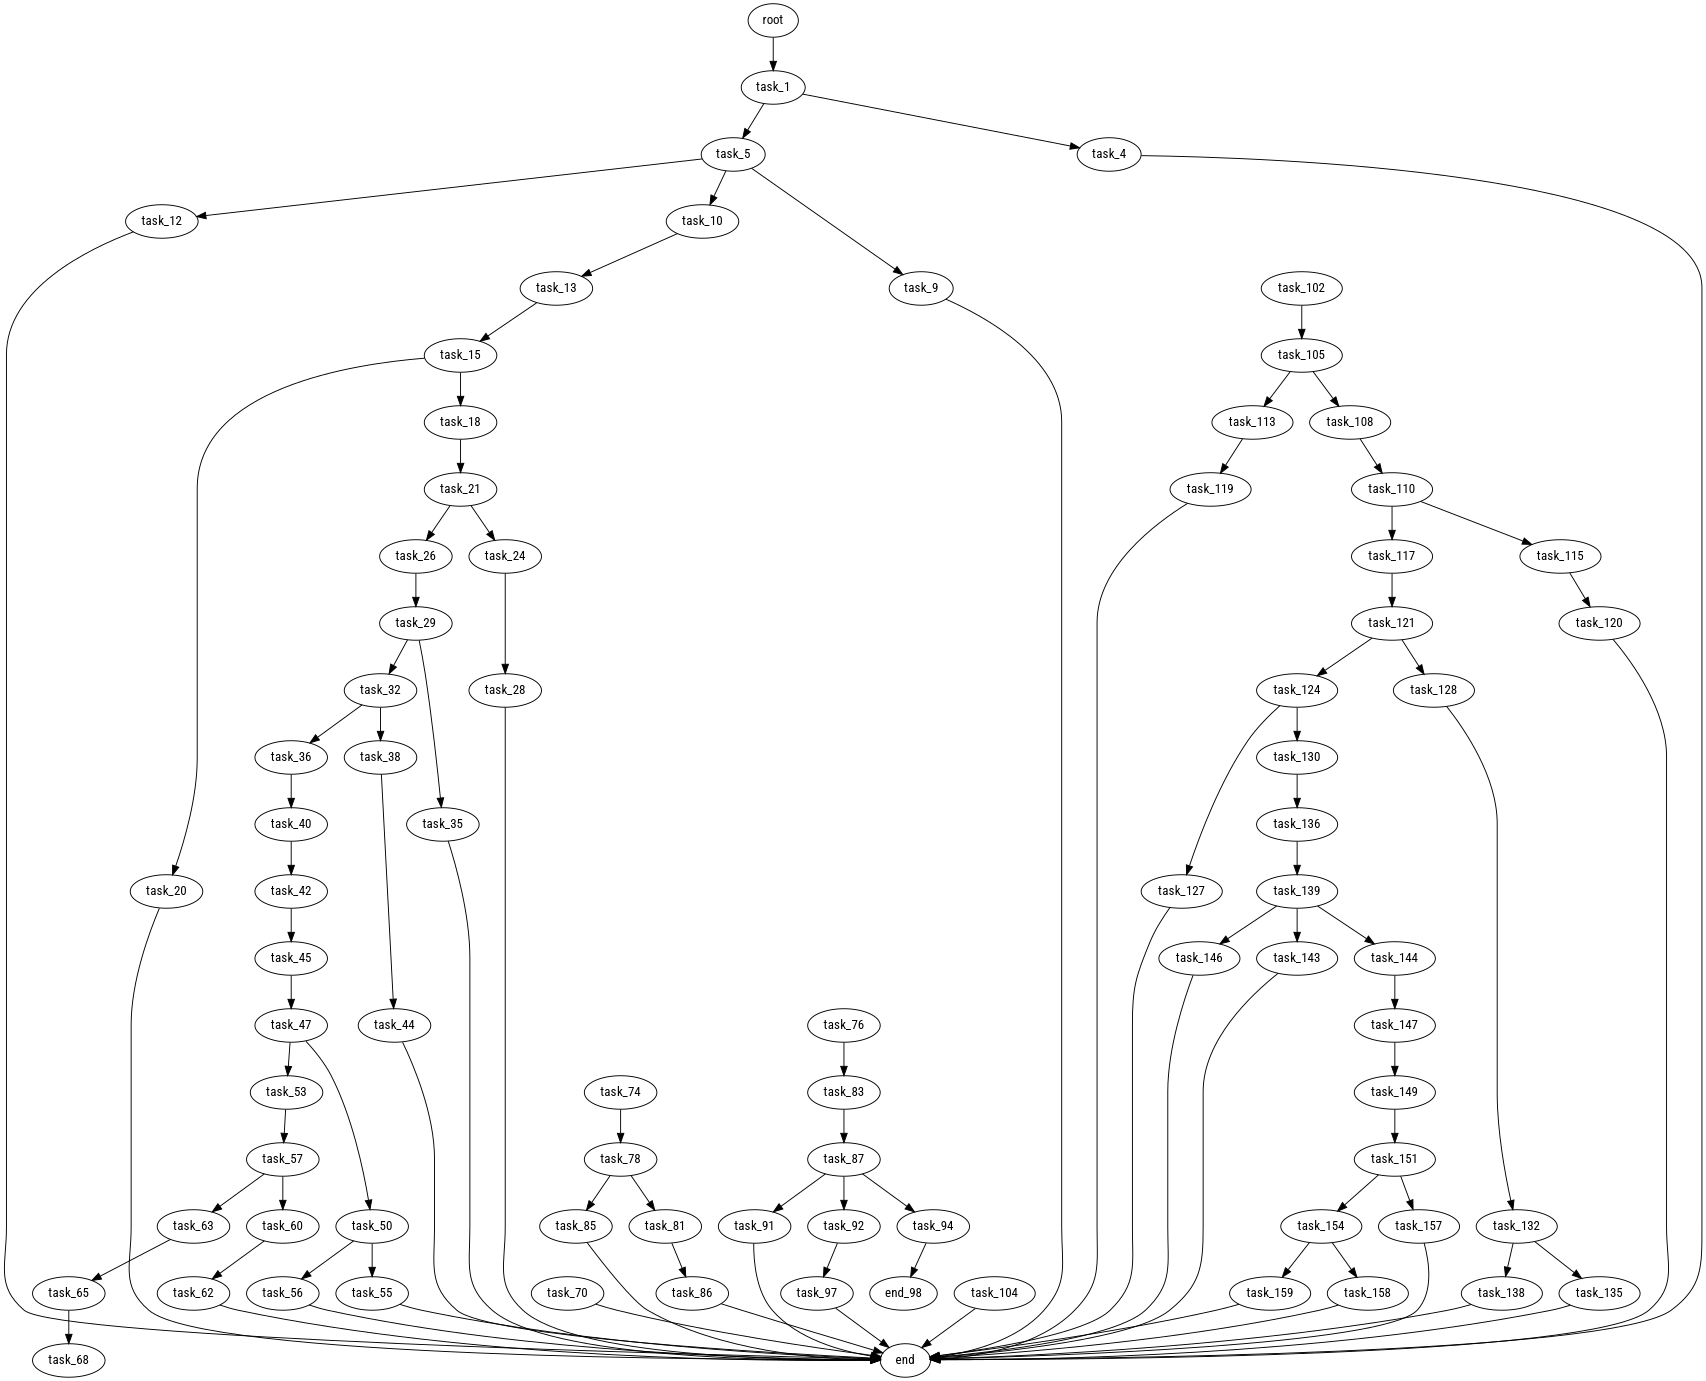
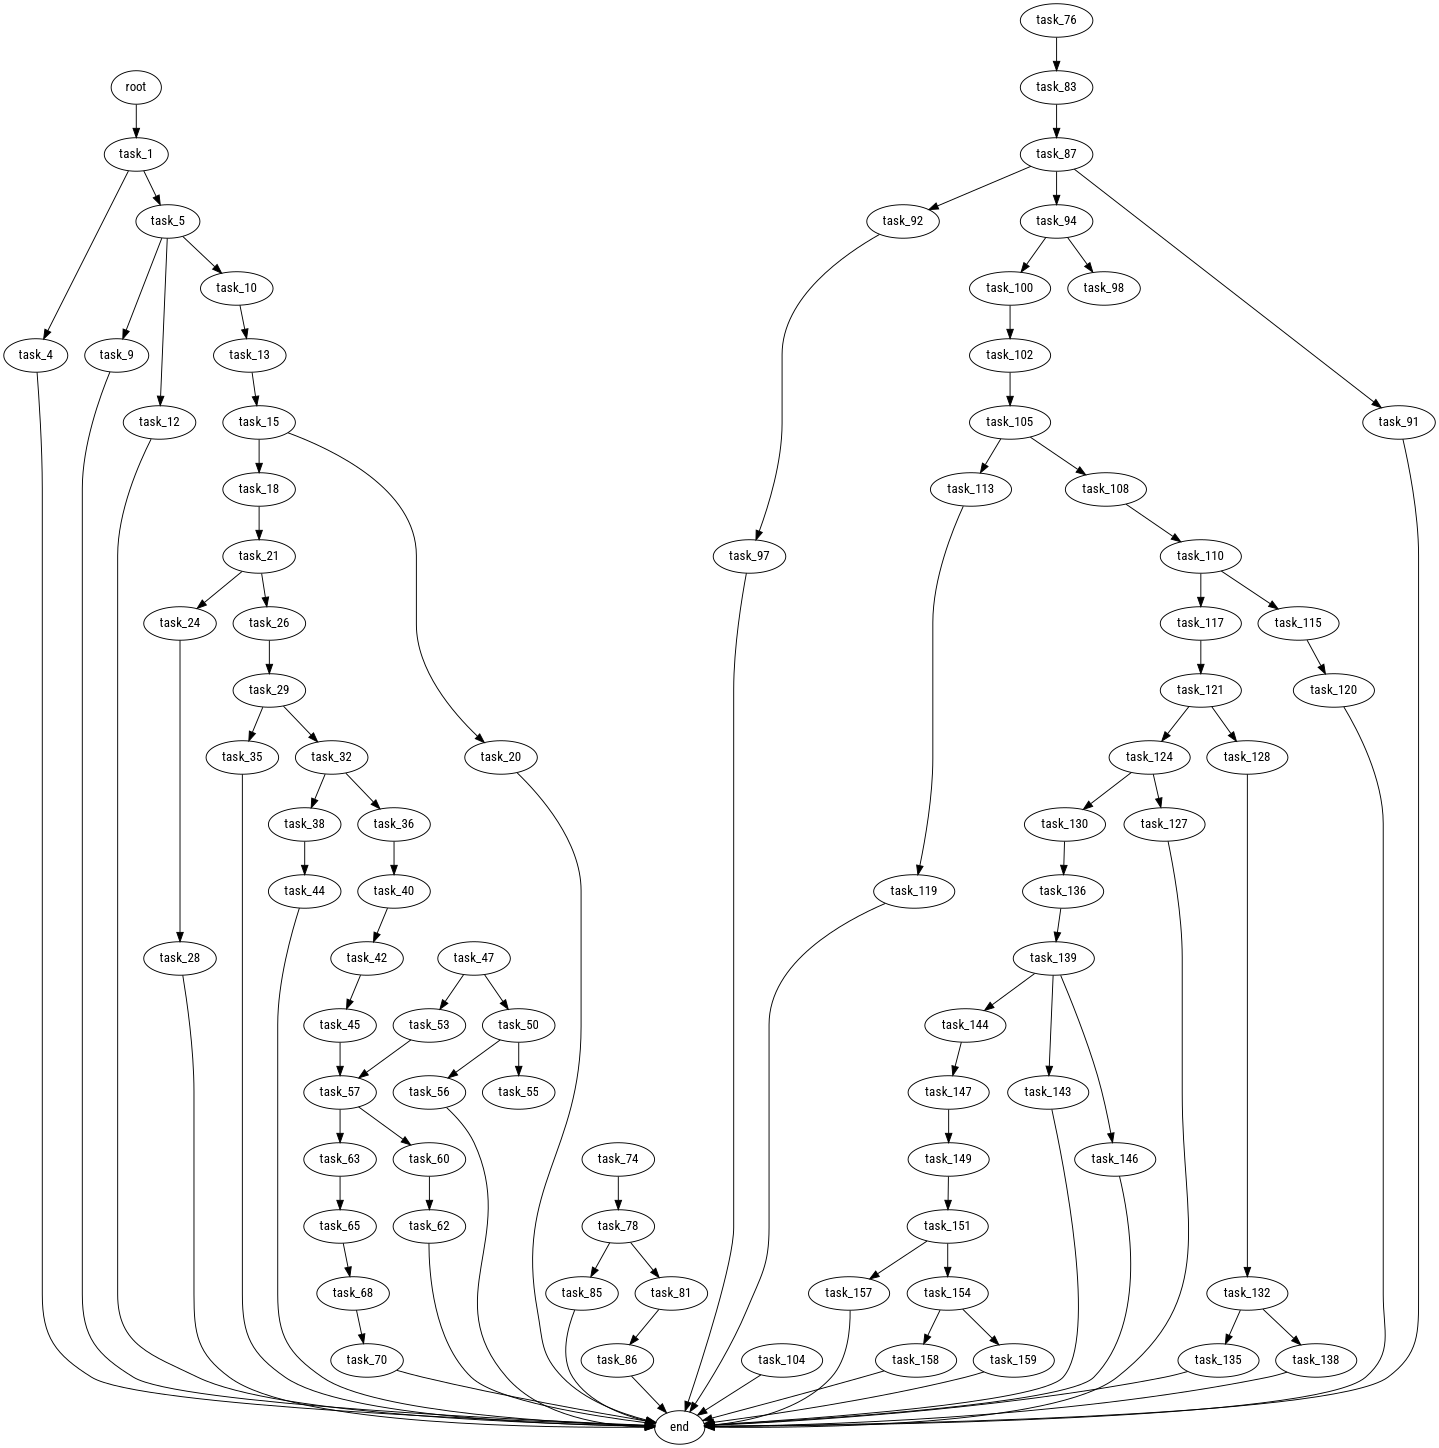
none -> (1010, 288)
(291, 987) -> (340, 1054)
(904, 1293) -> (1104, 288)
none -> (359, 1322)
(634, 1342) -> none
